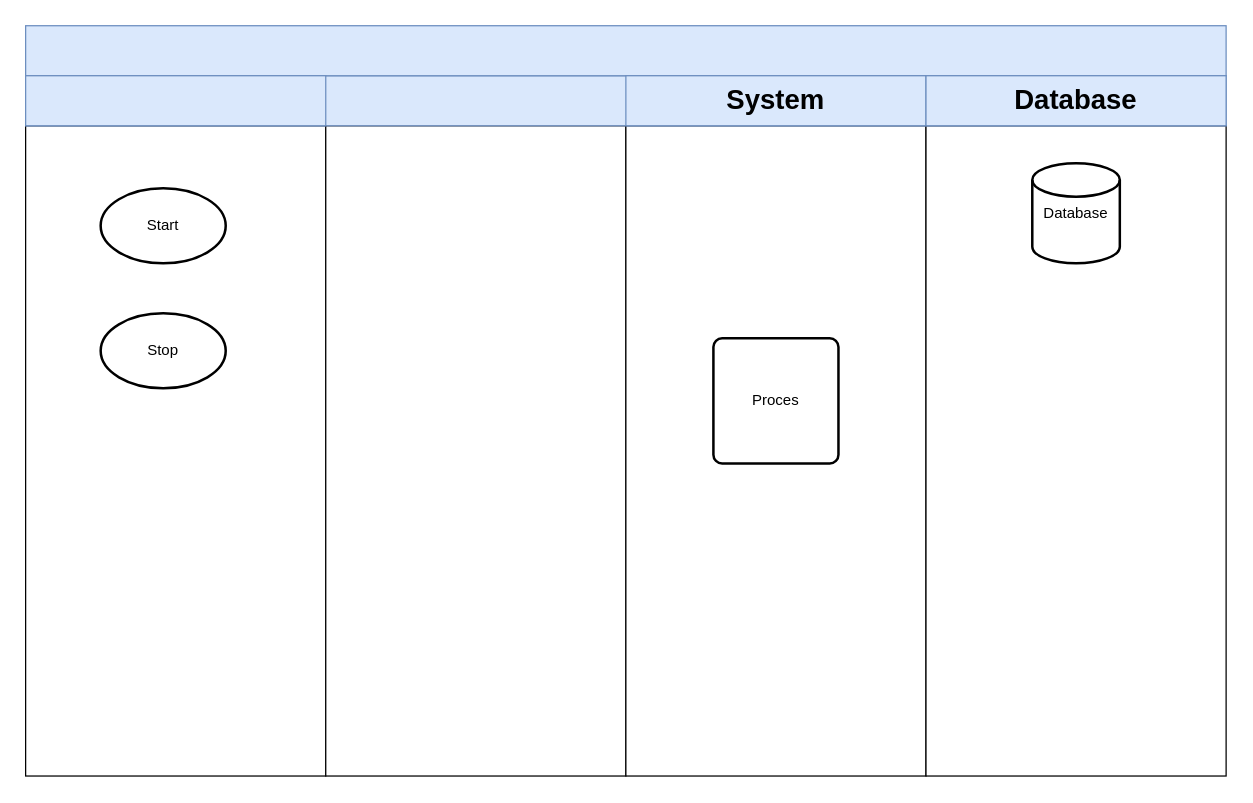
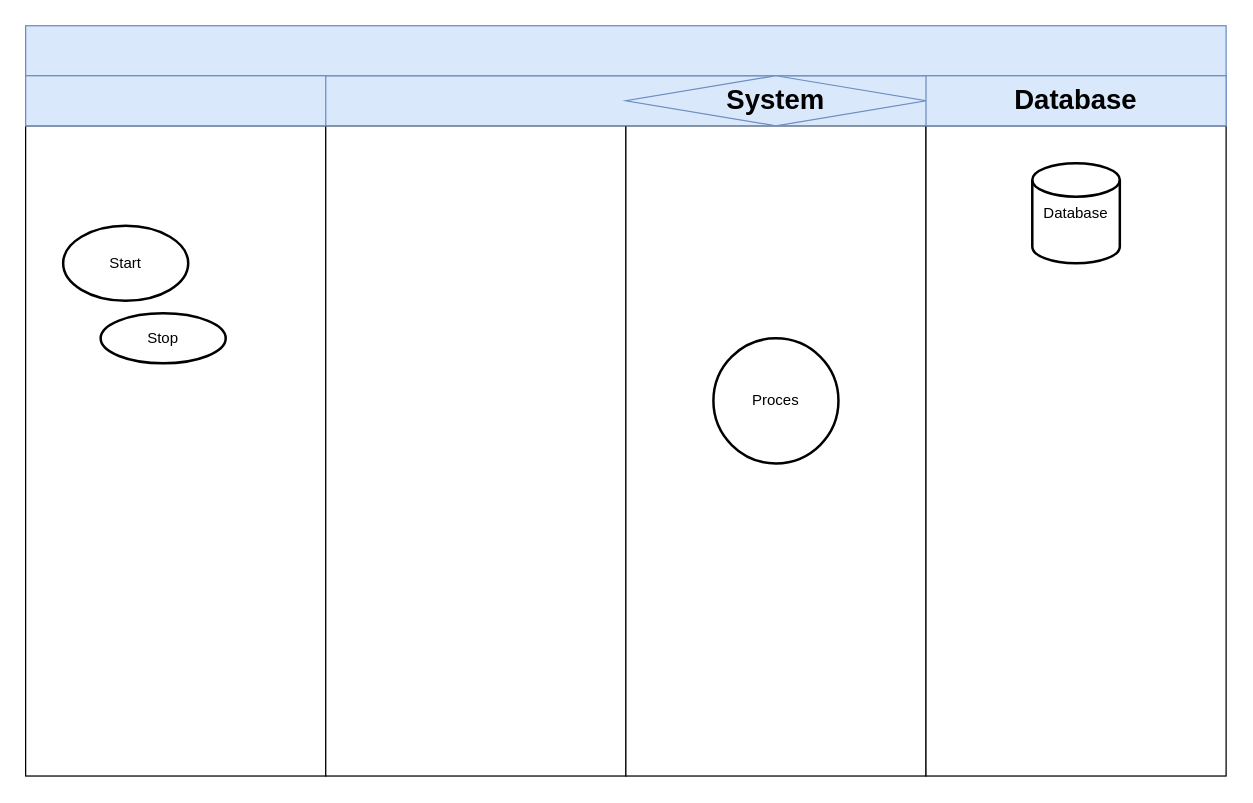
(776, 101) -> (776, 101)
(163, 226) -> (126, 263)
(163, 351) -> (163, 338)
(776, 401) -> (776, 401)
